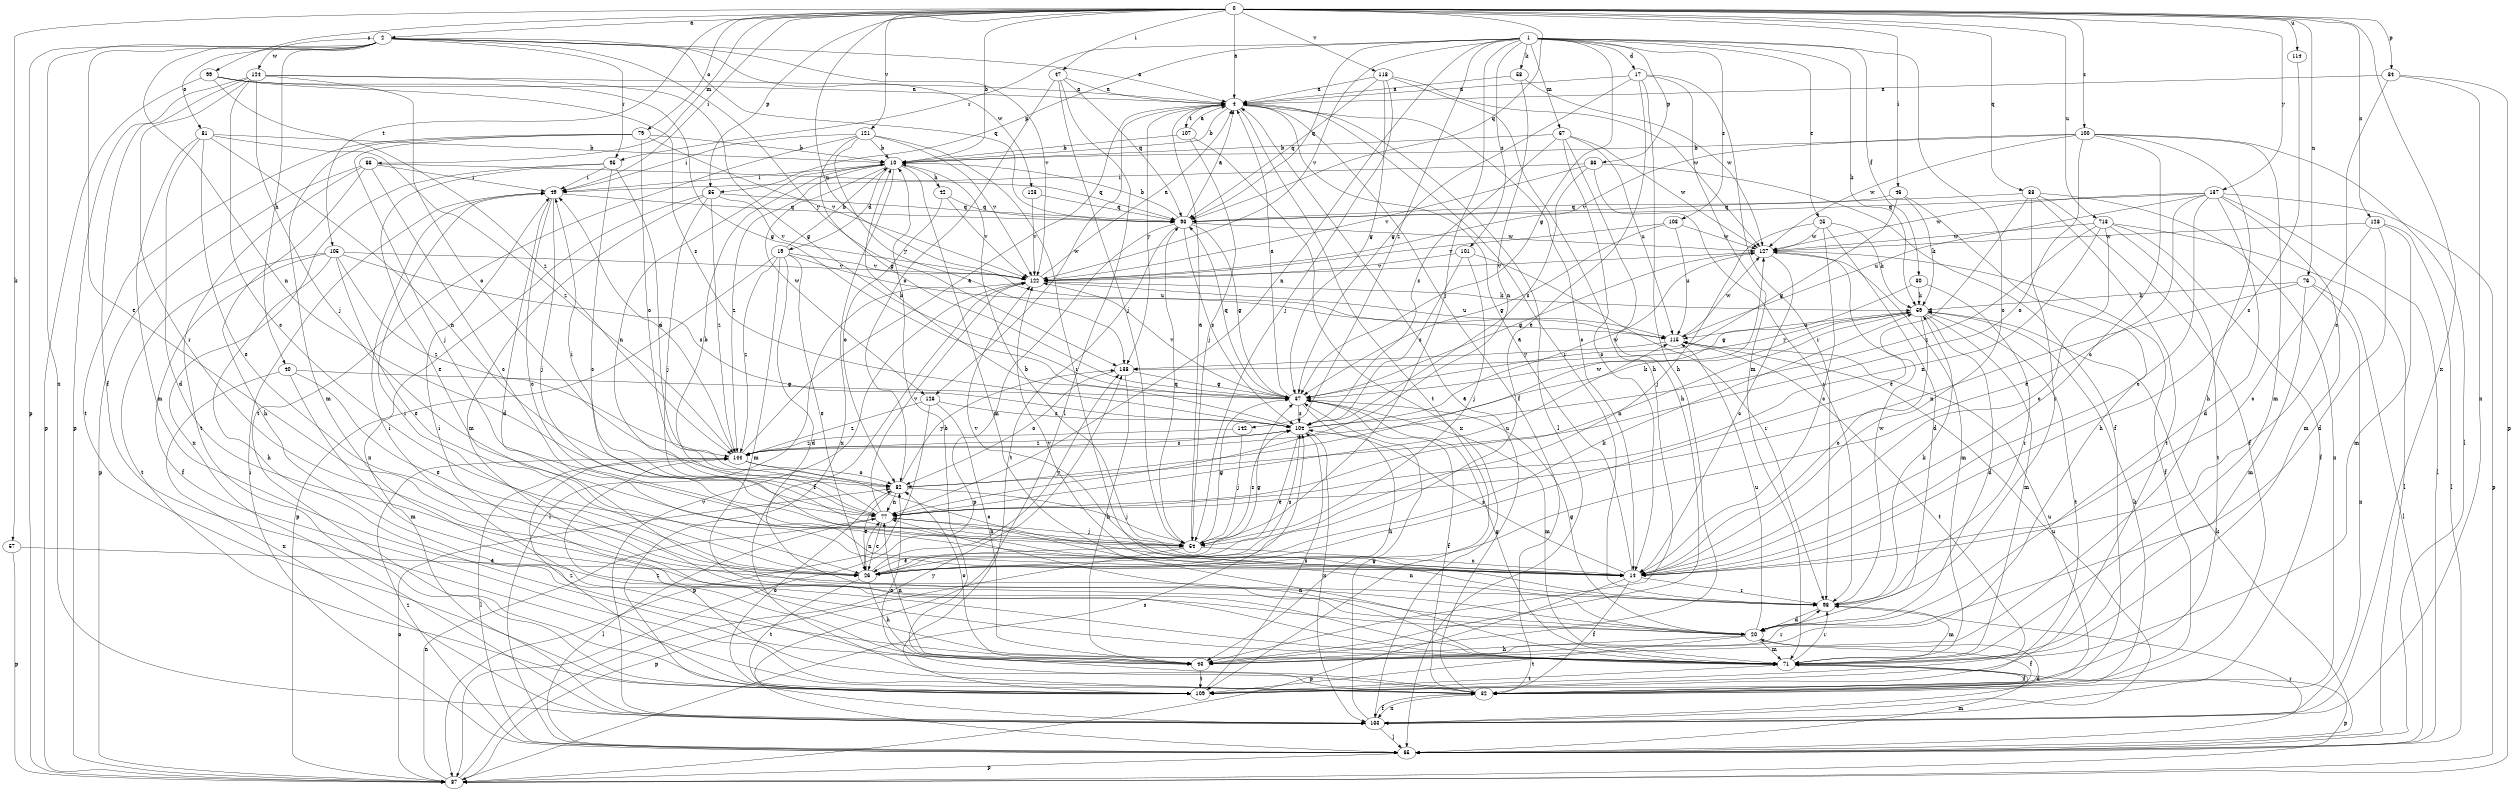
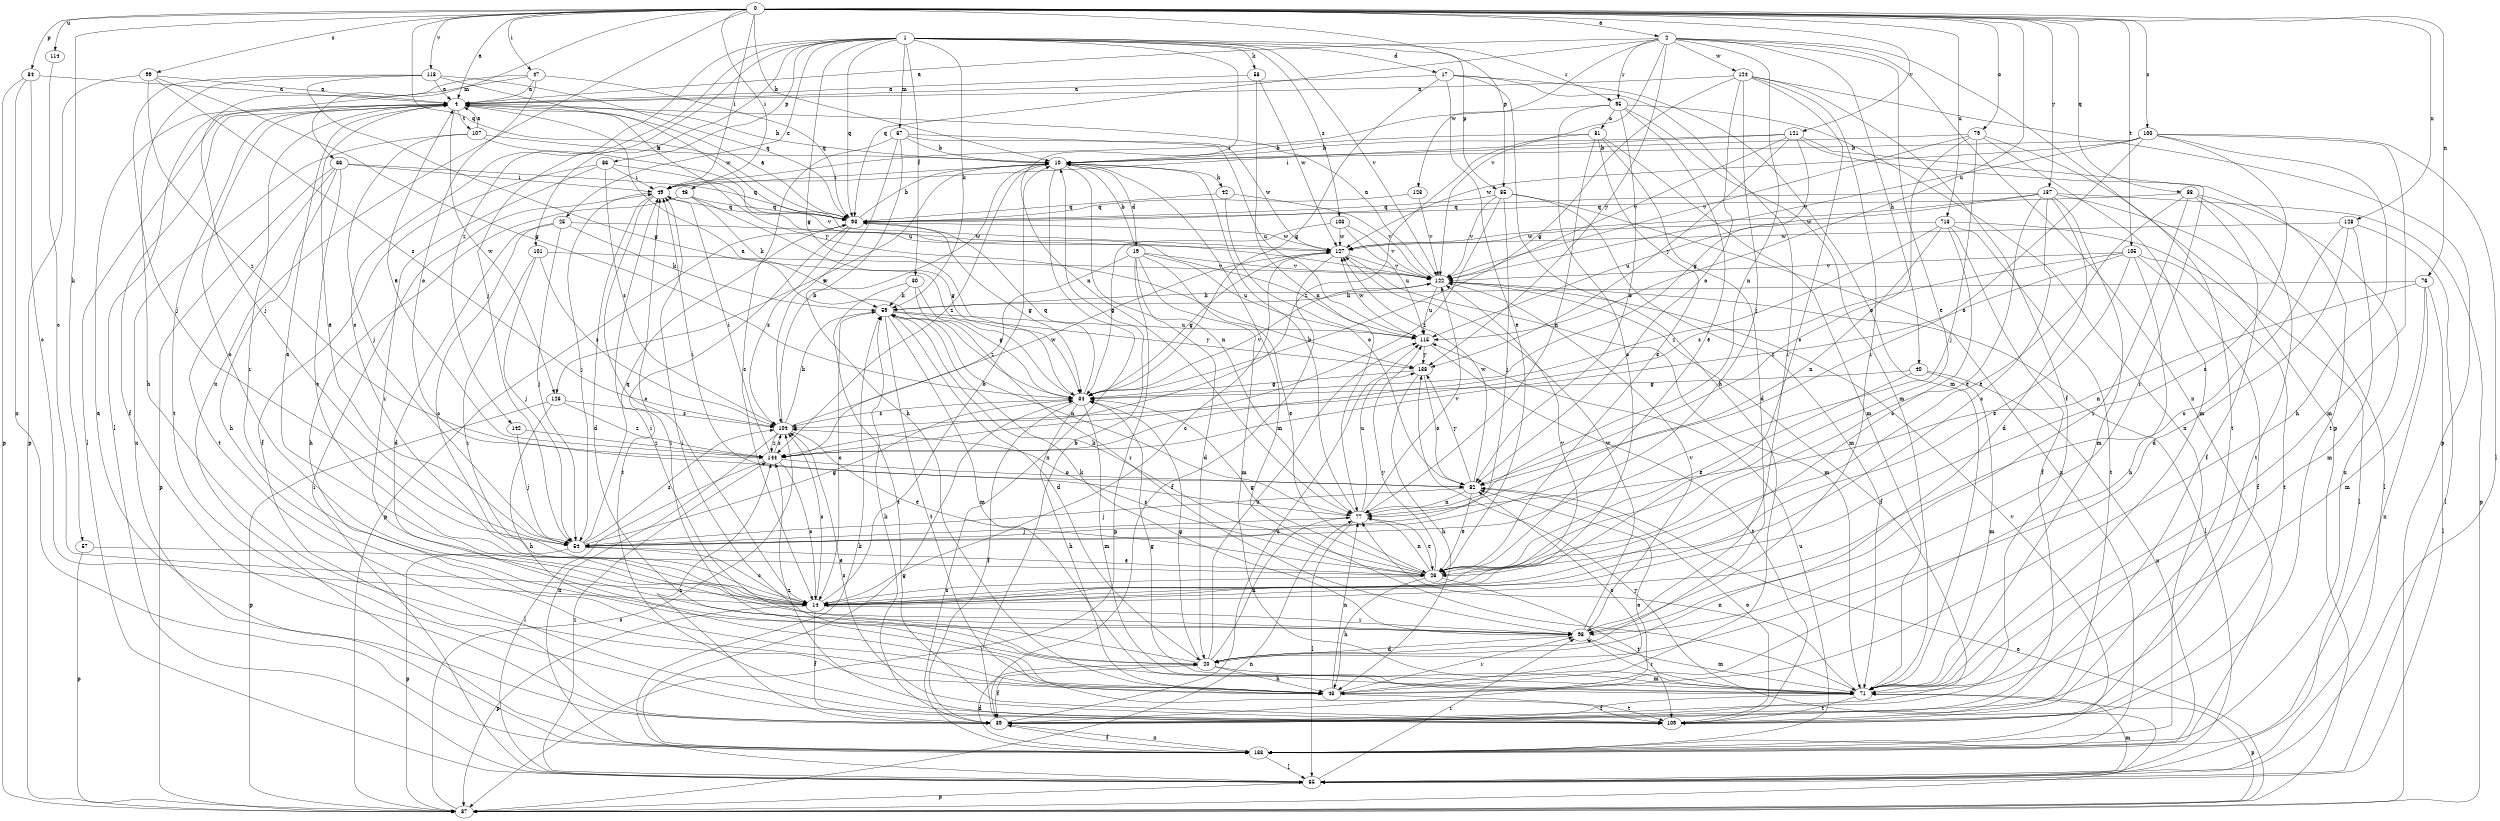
(246, 53) -> (1609, 118)
none -> (1064, 240)
none -> (1875, 356)
(1298, 399) -> (1081, 399)
none -> (1125, 581)
(1479, 664) -> (1068, 705)
(1484, 694) -> (999, 724)
